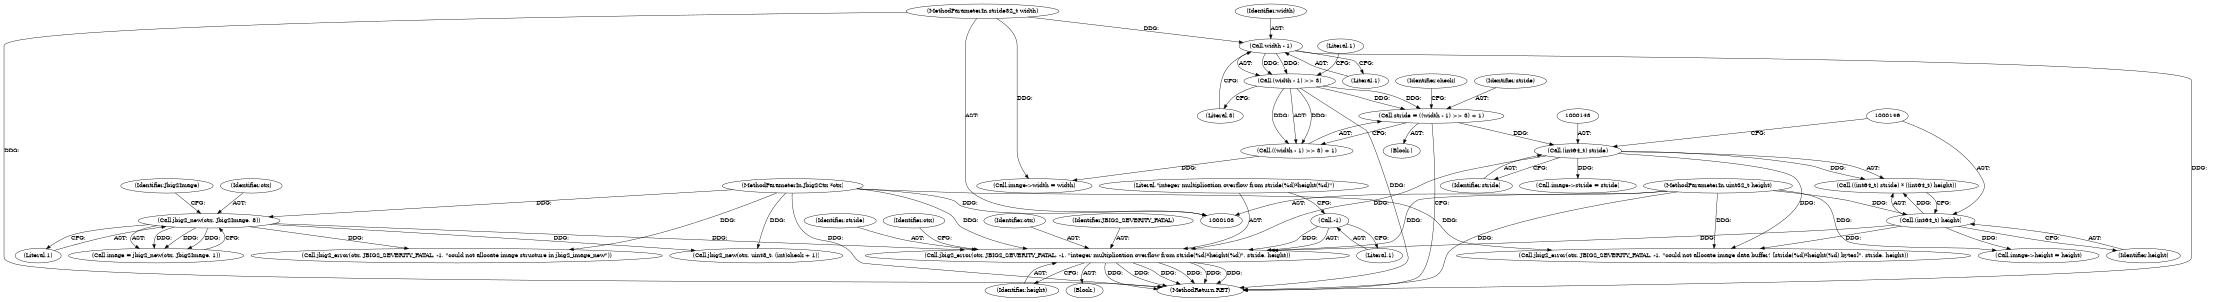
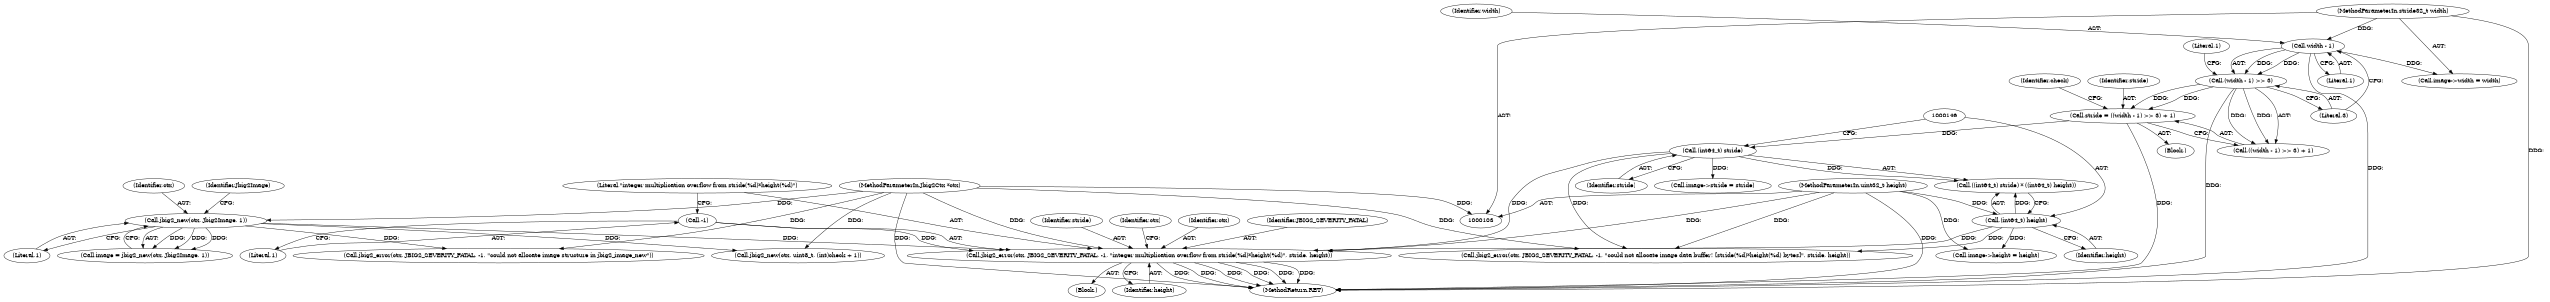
none -> (2309, 91)
(1026, 99) -> (2440, 46)
(1578, 116) -> none
(1168, 168) -> (2385, 61)
(1443, 203) -> (2165, 203)
(209, 221) -> (196, 221)
